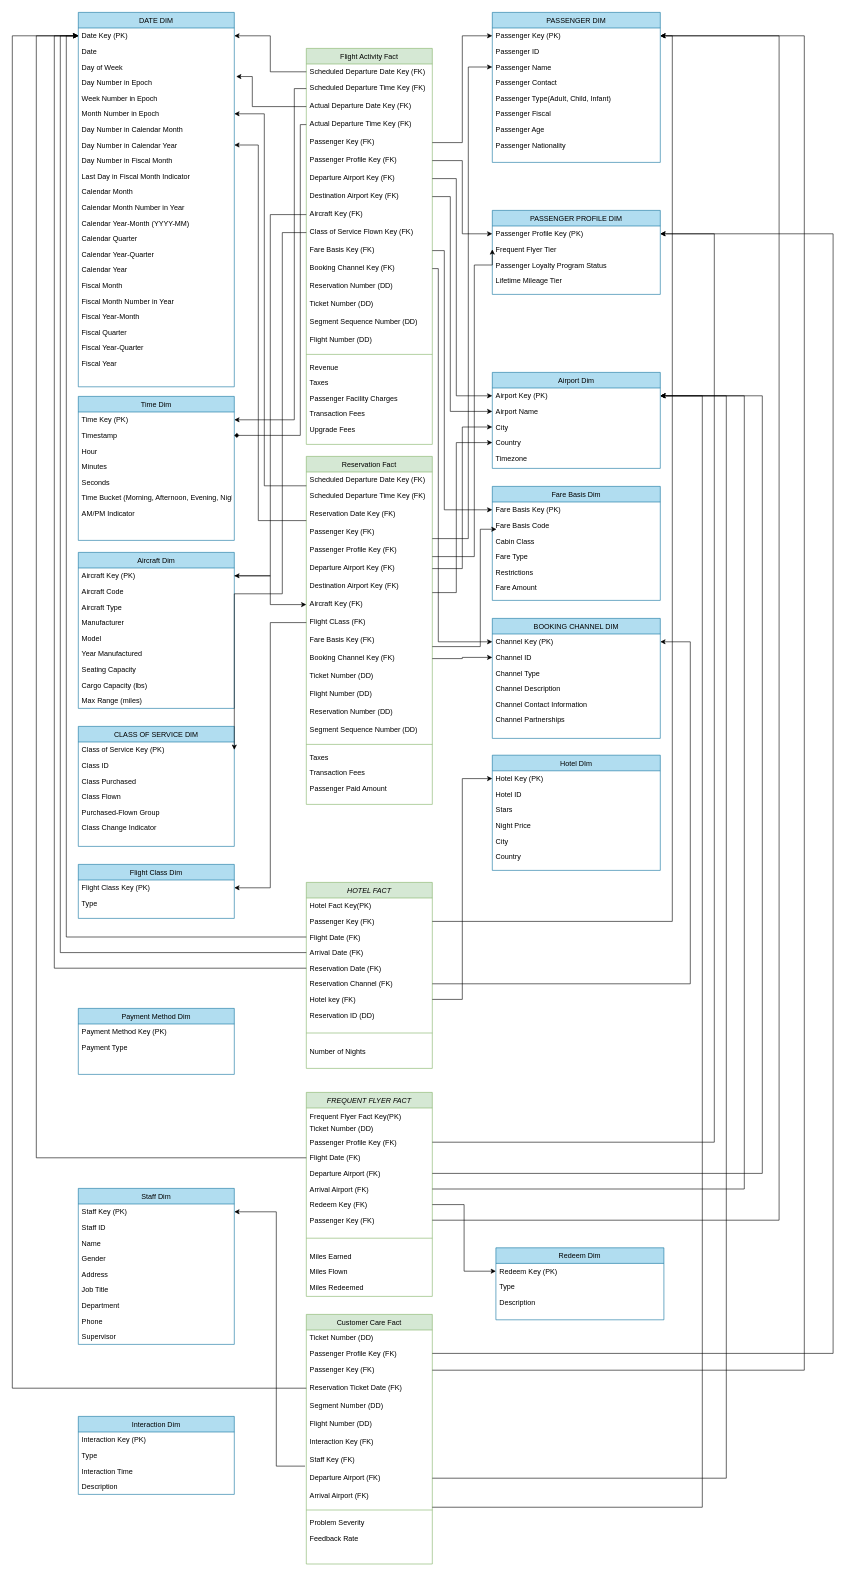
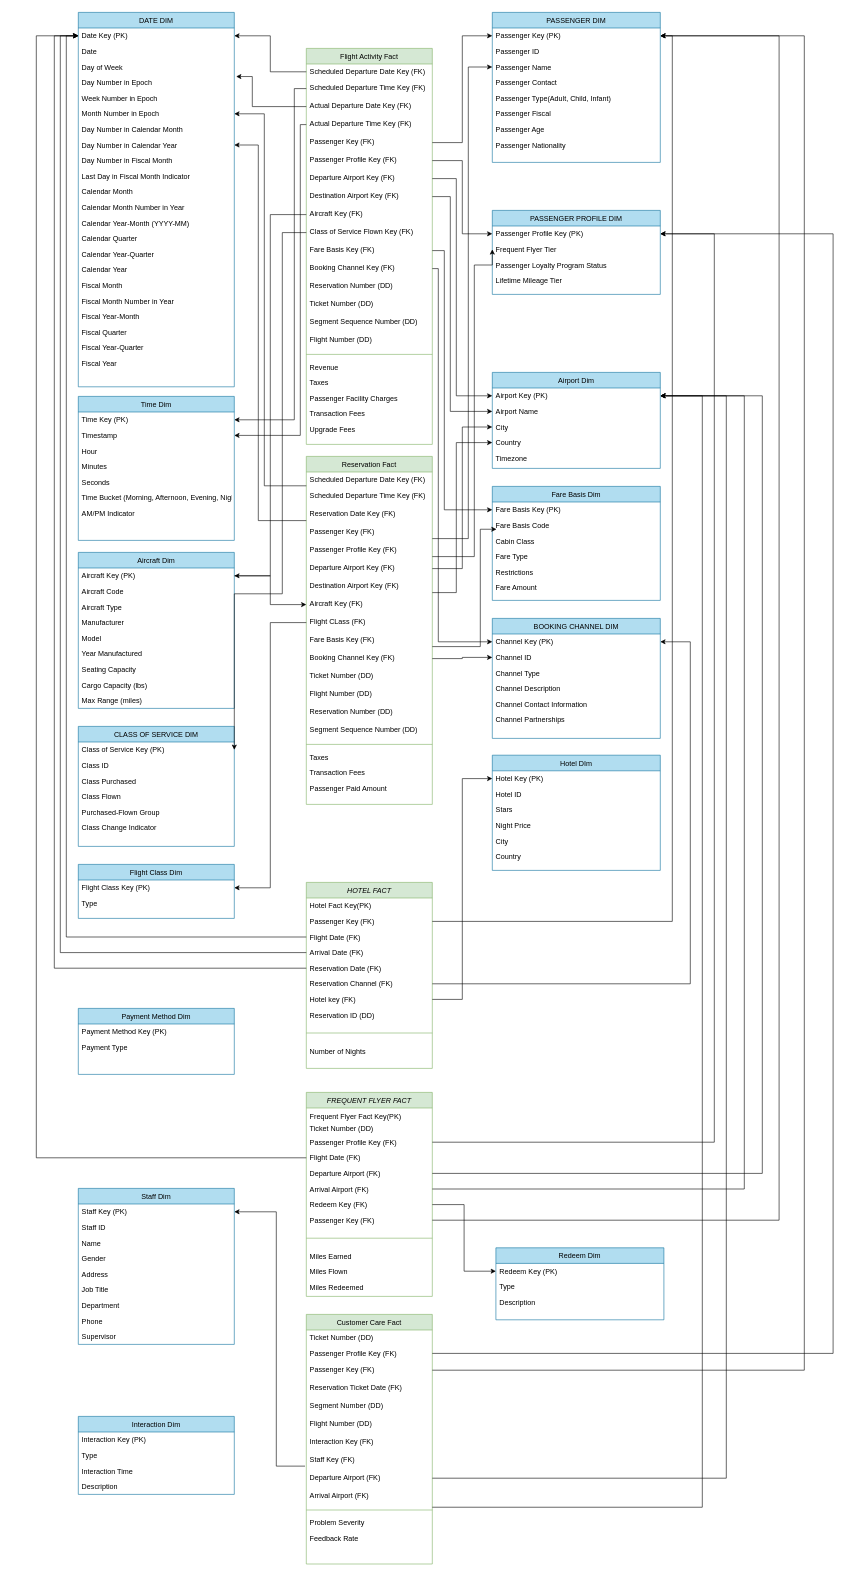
(240, 435) -> (239, 435)
(12, 847) -> none
